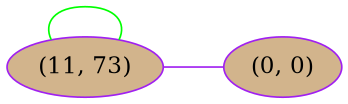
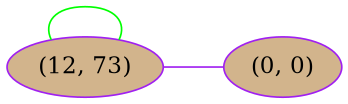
(85, 67) -> (85, 67)
